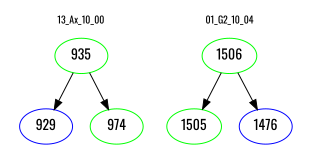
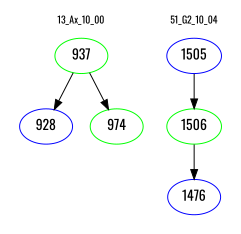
(229, 21) -> (194, 21)
(81, 56) -> (81, 56)
(214, 87) -> (194, 86)
(46, 126) -> (46, 126)
(194, 126) -> (194, 56)
